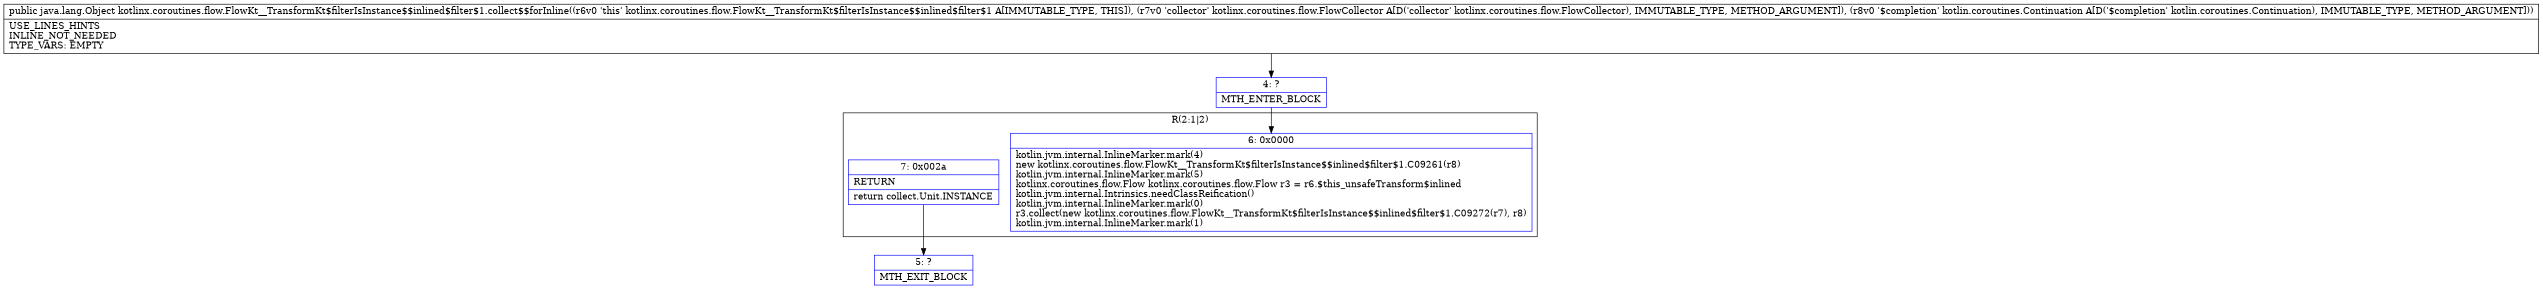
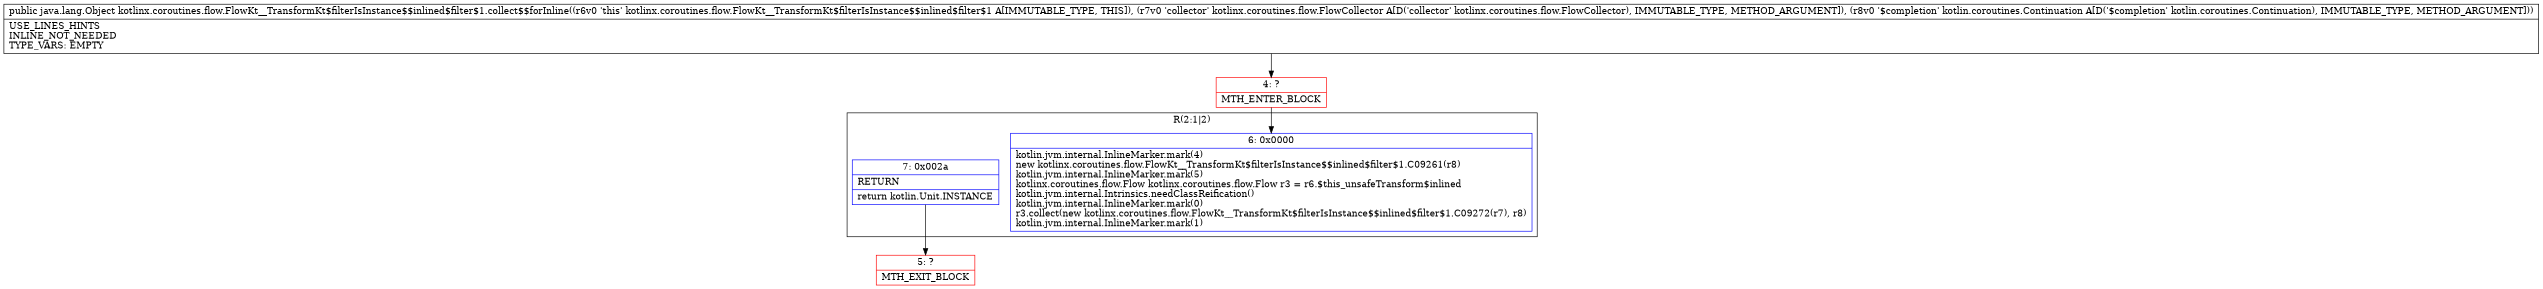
(1271, 92) -> (1271, 92)
(924, 197) -> (926, 197)
(924, 270) -> (926, 270)
